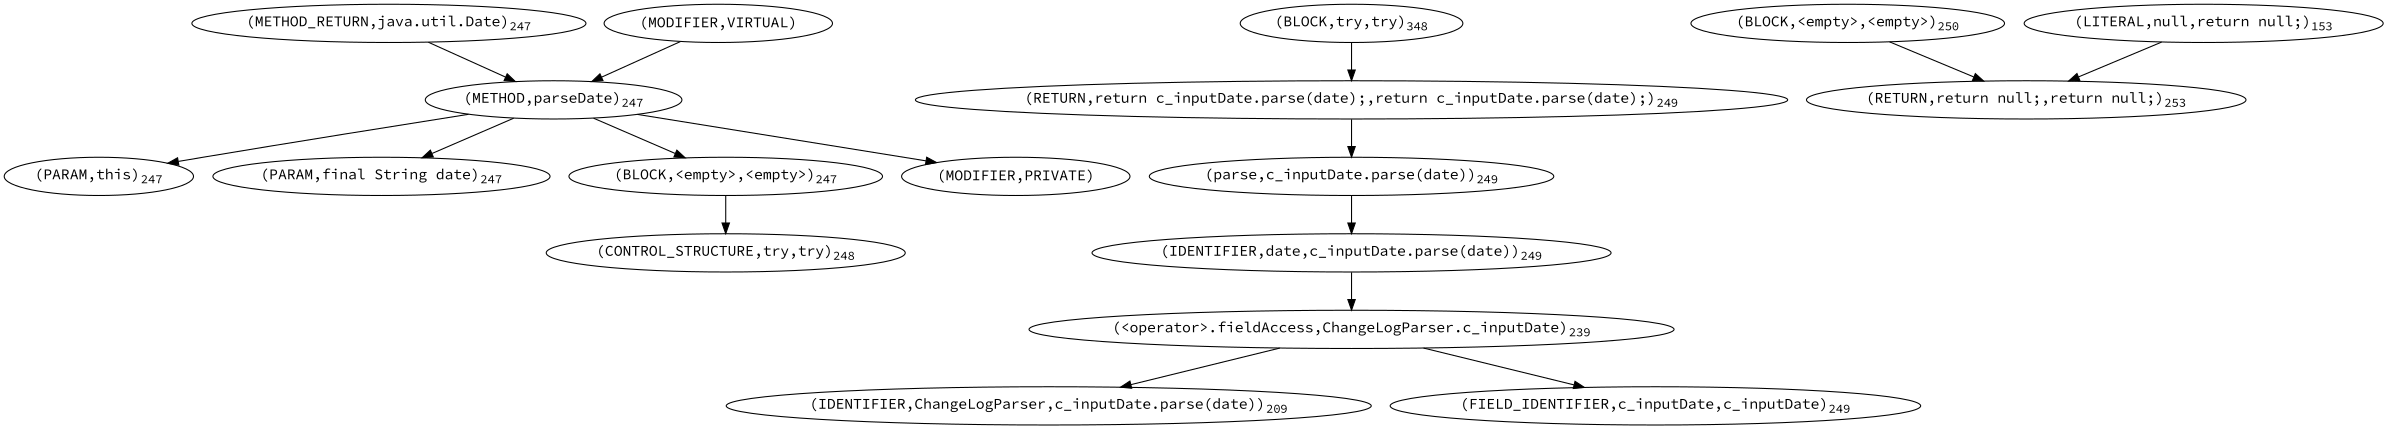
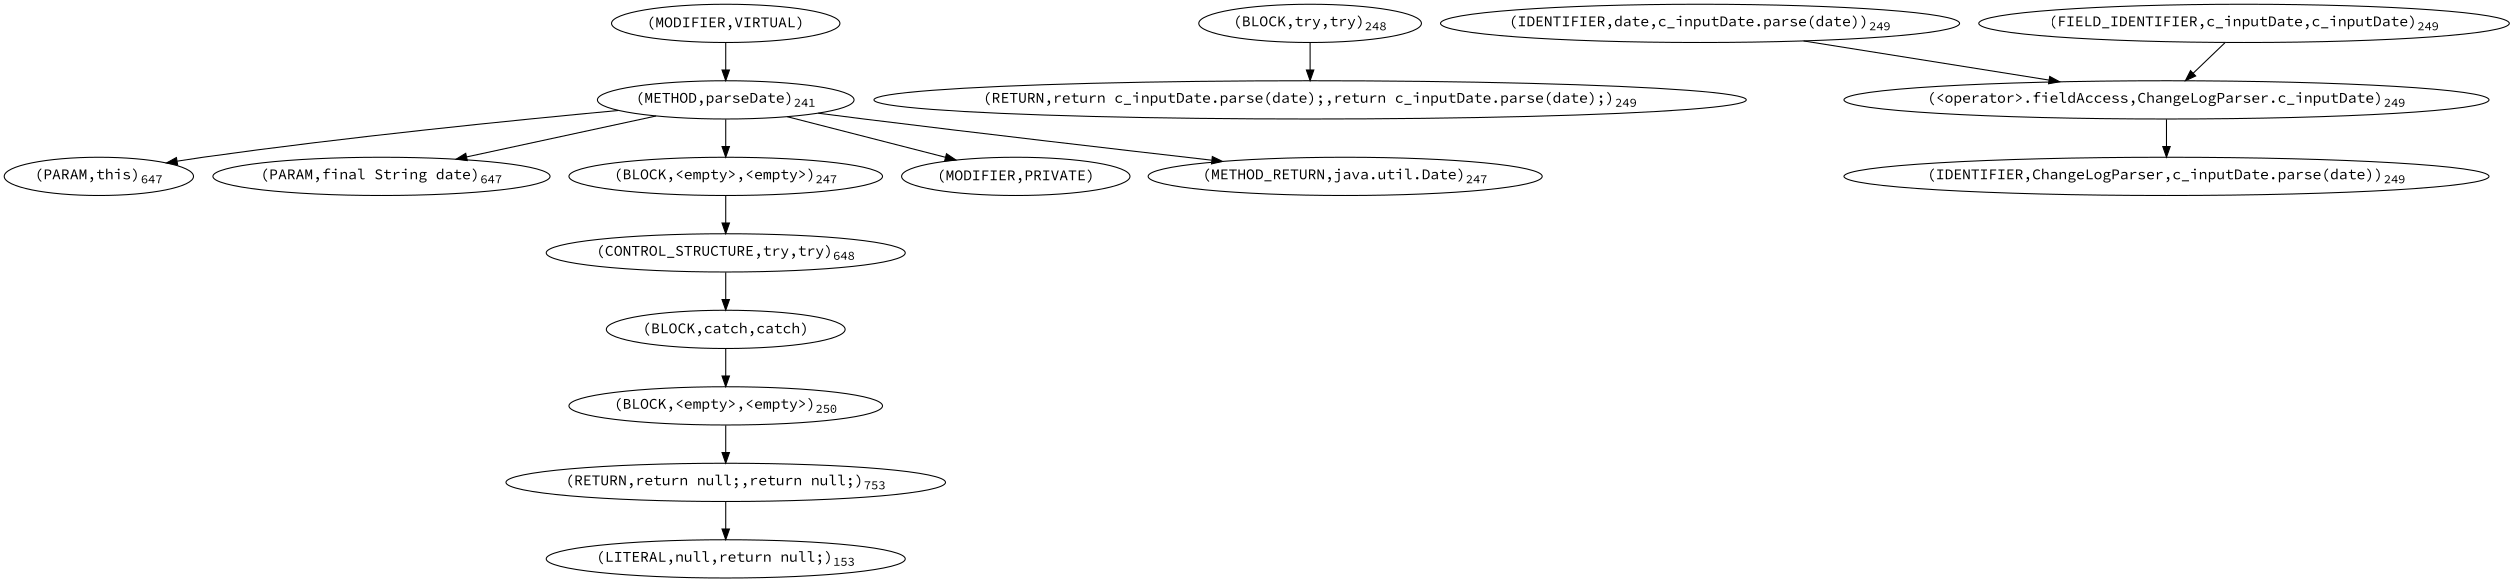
(1417, 22) -> (1376, 22)
(2120, 59) -> (726, 515)
(467, 60) -> (1015, 137)
(633, 98) -> (805, 98)
(2176, 98) -> (875, 481)
(152, 175) -> (152, 175)
(491, 175) -> (491, 175)
(1352, 176) -> none
(844, 251) -> (844, 251)
(1580, 328) -> (2395, 98)
none -> (726, 329)
(1499, 366) -> (2209, 58)
(1277, 404) -> (2395, 175)
